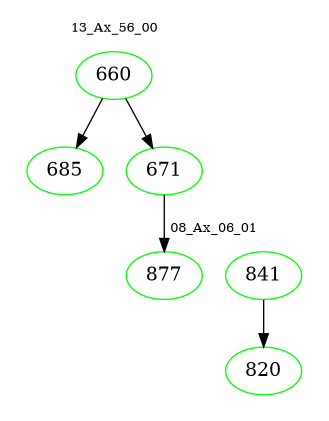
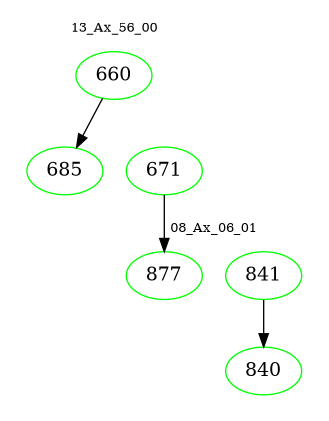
(136, 117) -> none
(264, 371) -> (264, 371)
